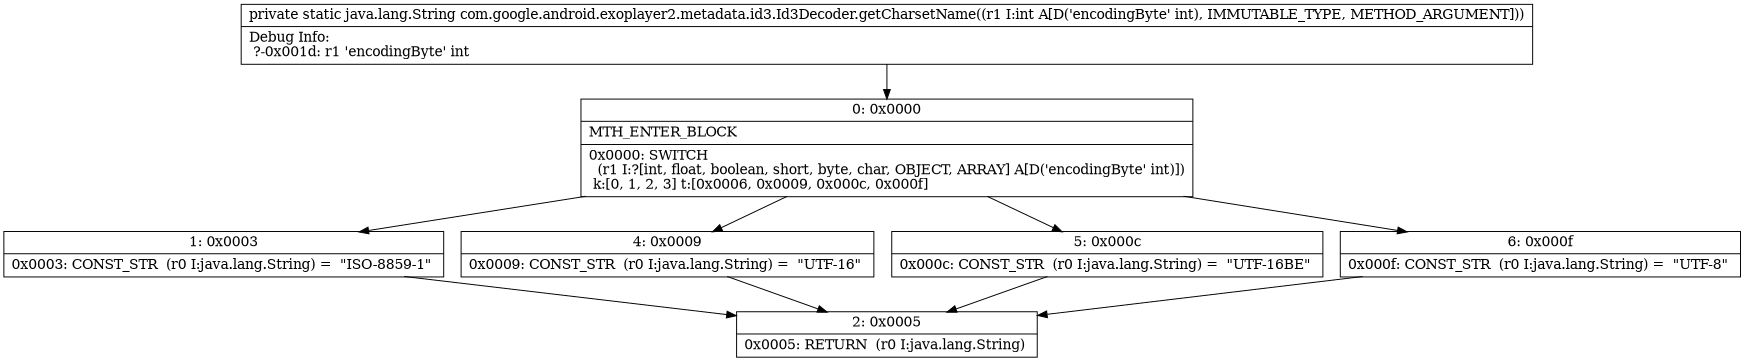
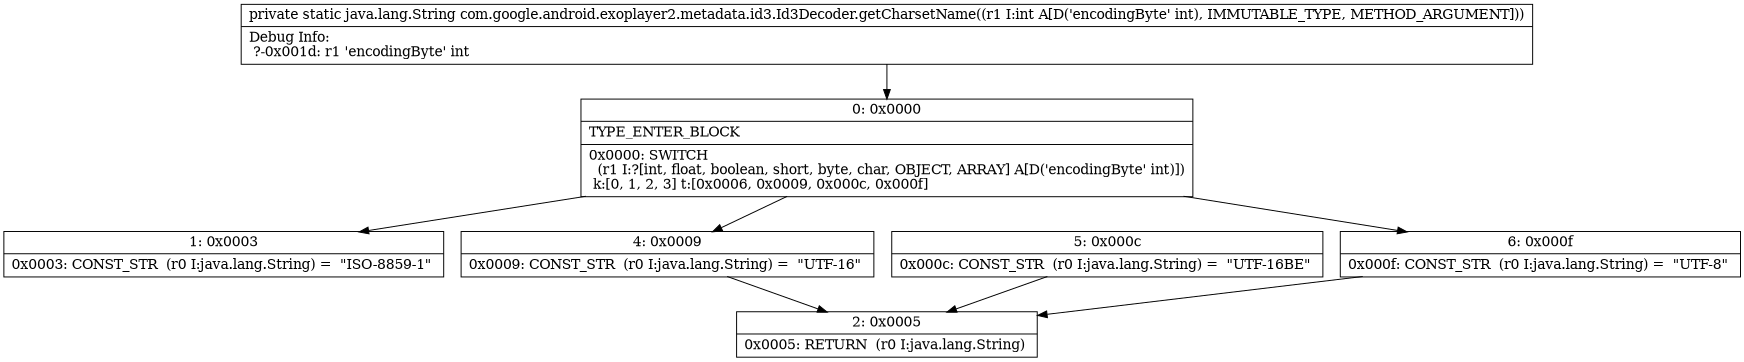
(663, 132) -> (665, 132)
(1020, 212) -> none
(565, 296) -> none
